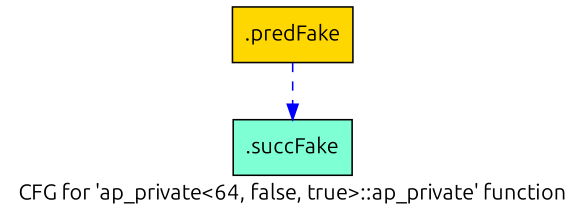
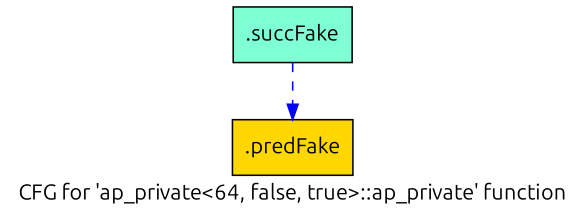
(293, 83) -> (293, 83)
